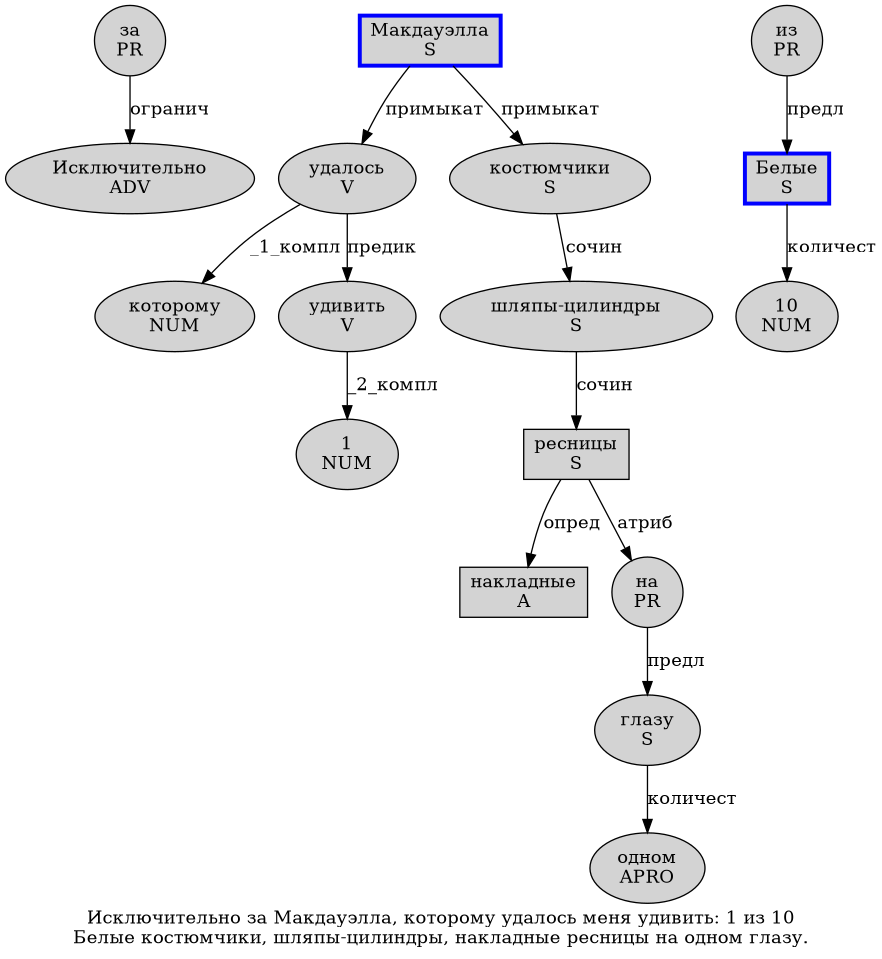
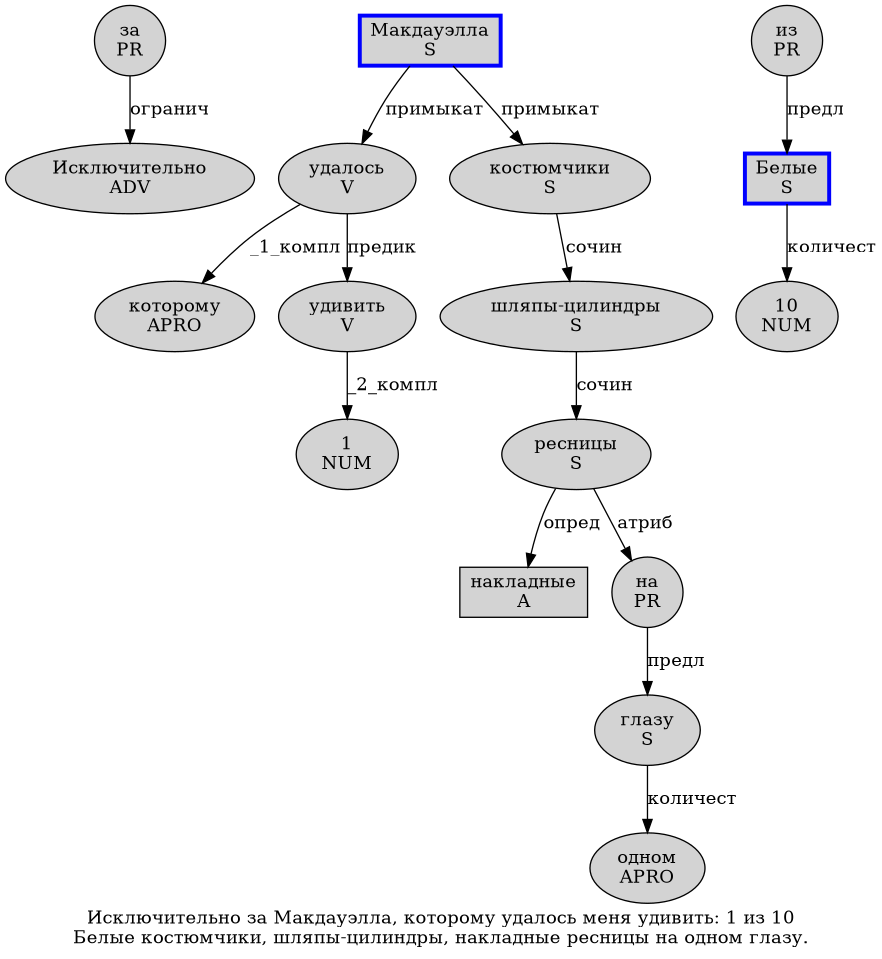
(175, 316) -> (175, 316)
(576, 454) -> (576, 454)
